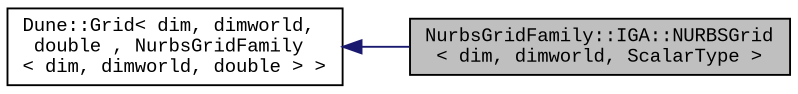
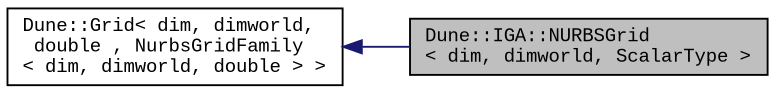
(600, 47) -> (589, 47)
